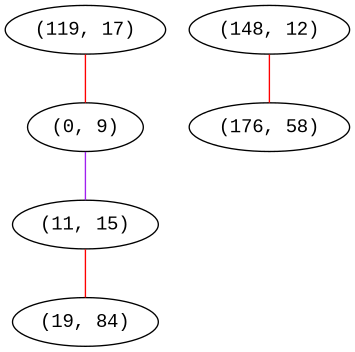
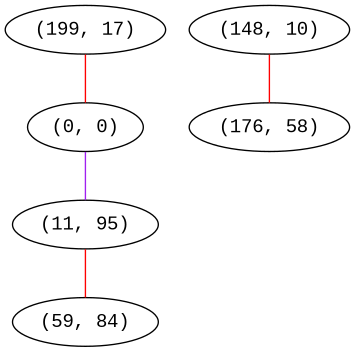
(85, 30) -> (85, 30)
(269, 30) -> (269, 30)
(85, 127) -> (85, 127)
(85, 225) -> (85, 225)
(85, 322) -> (85, 322)
